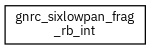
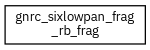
(75, 25) -> (75, 25)
